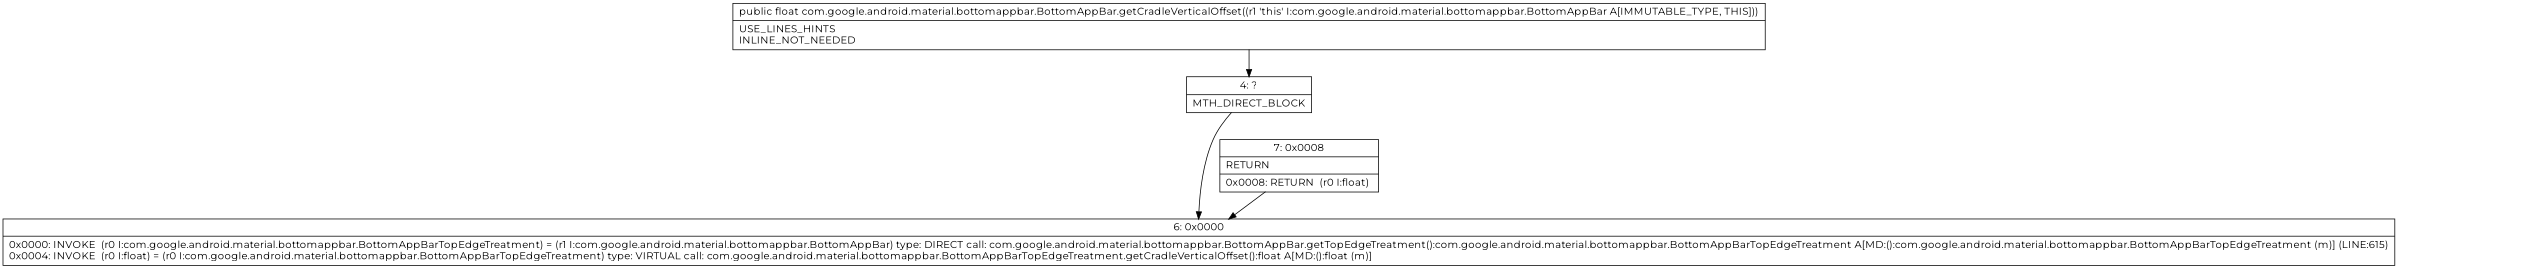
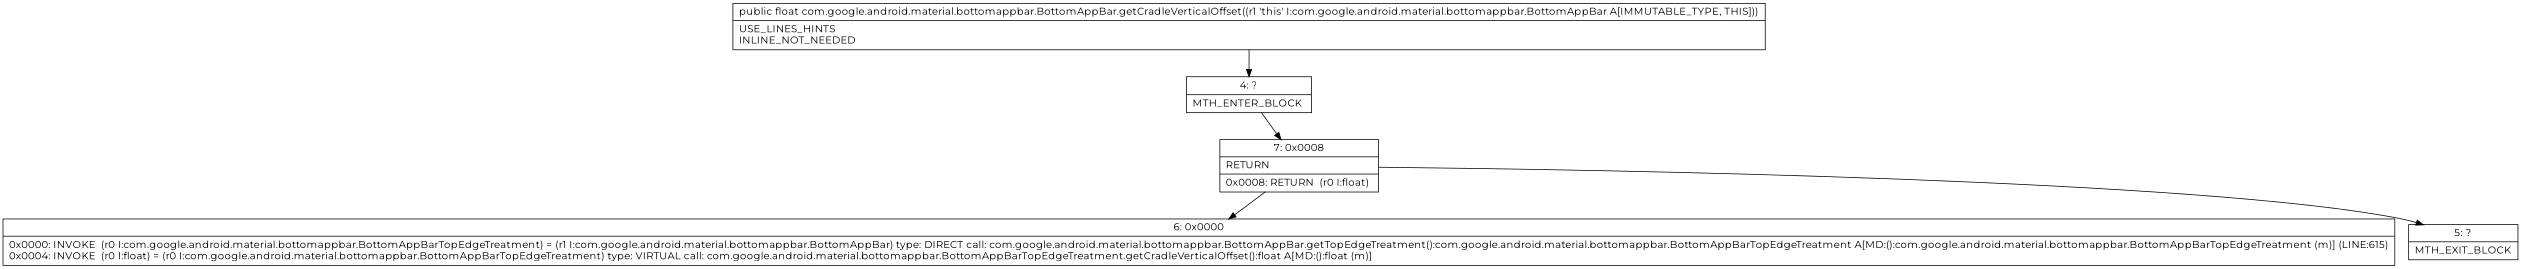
(1249, 103) -> (1248, 103)
(1207, 159) -> (1269, 123)
none -> (2463, 242)
